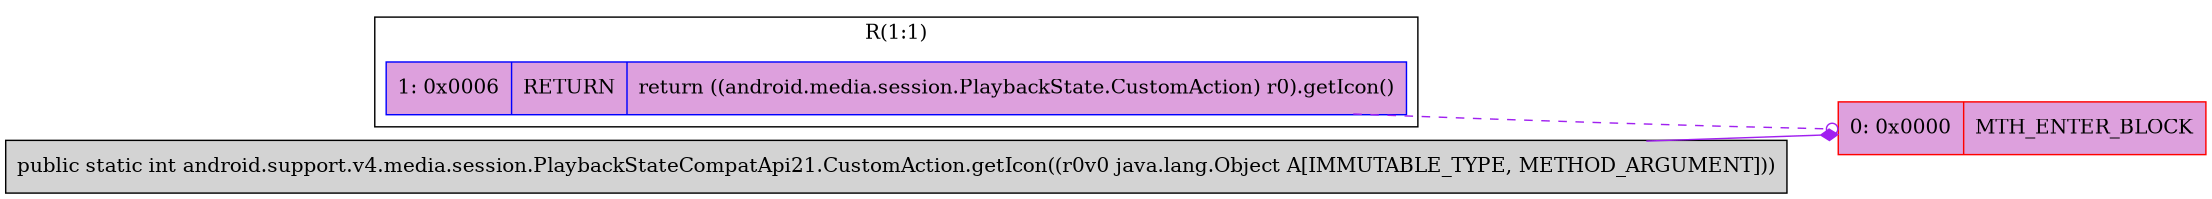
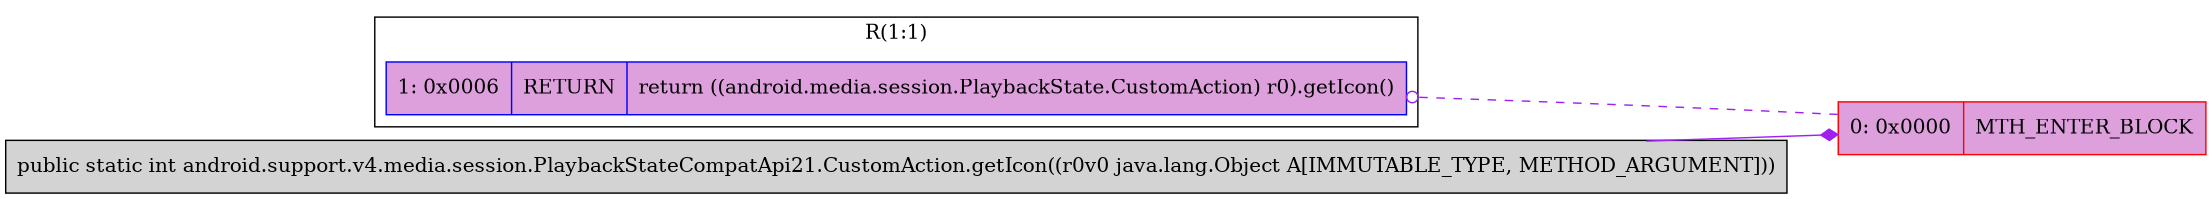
(1590, 122) -> (1628, 105)
